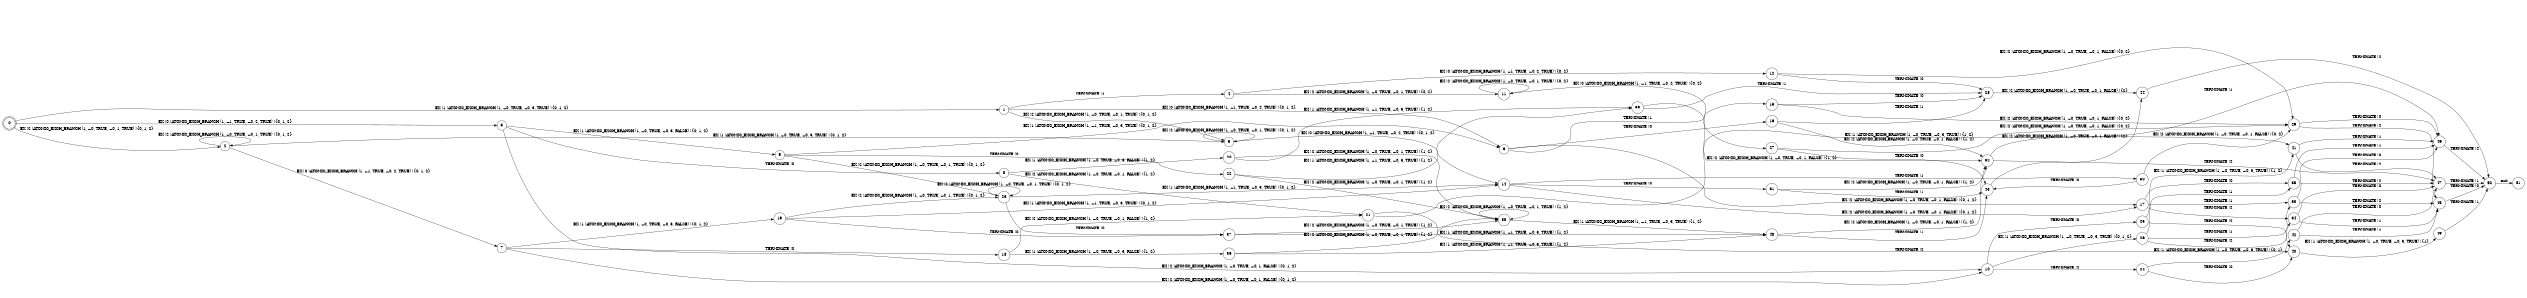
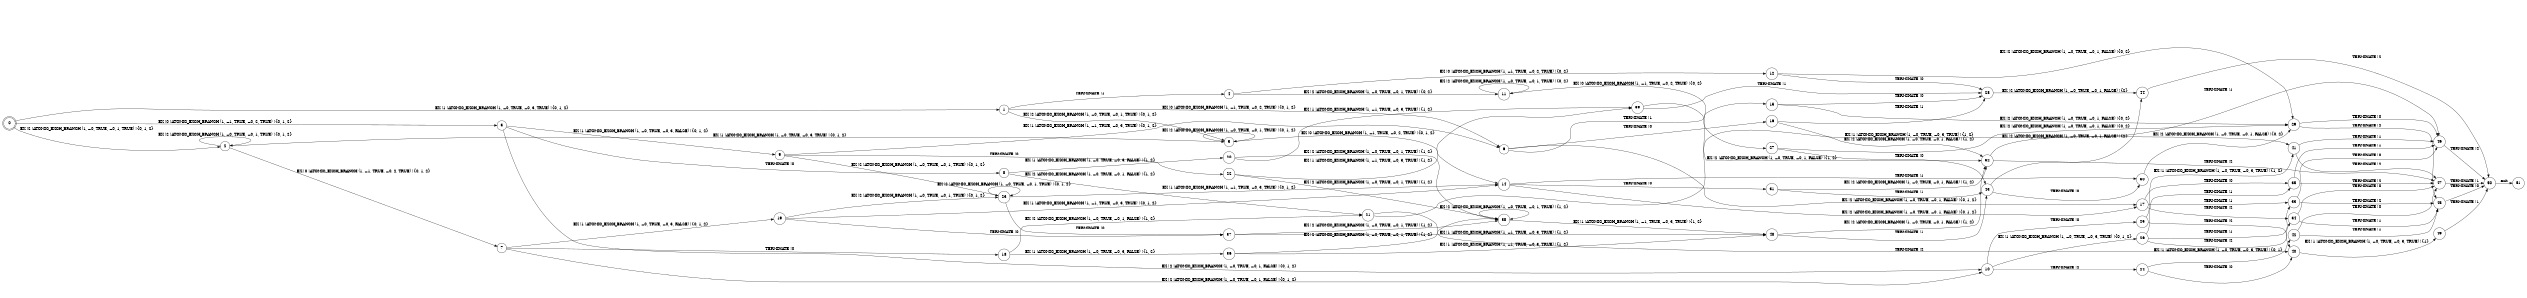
(2066, 187) -> (2067, 200)
